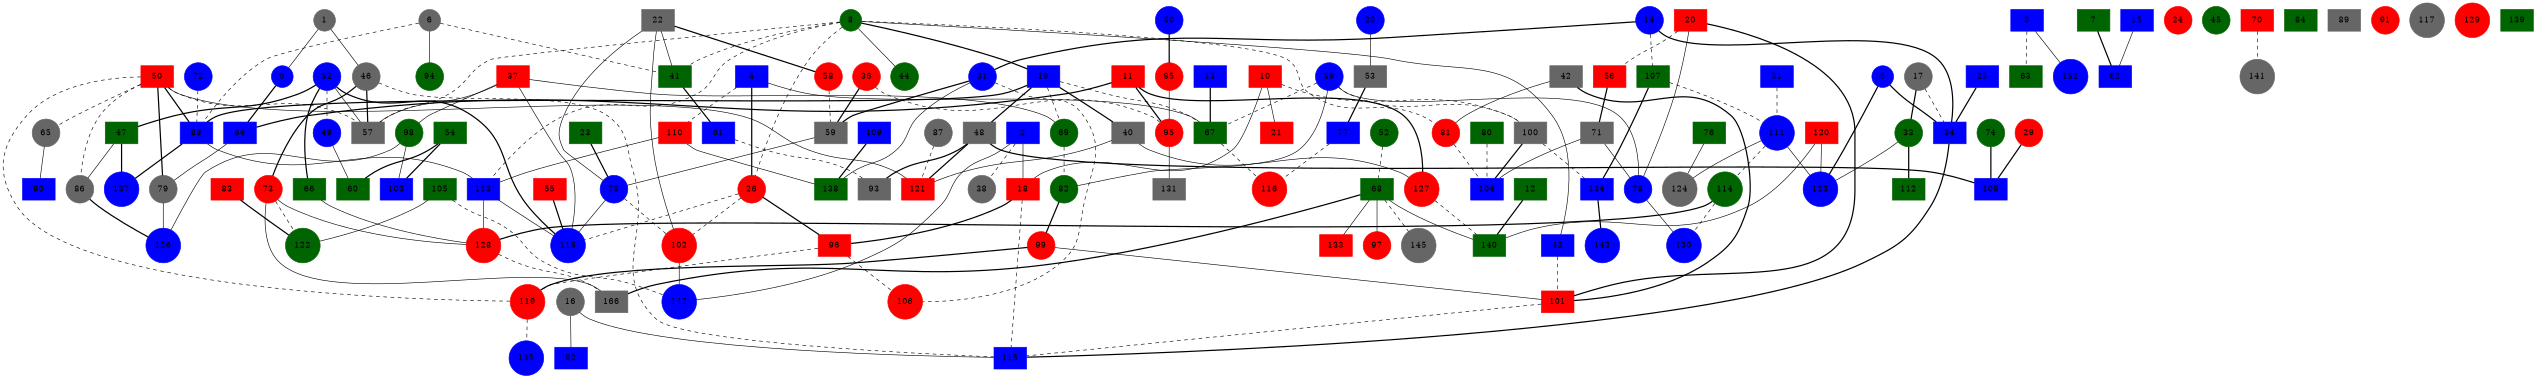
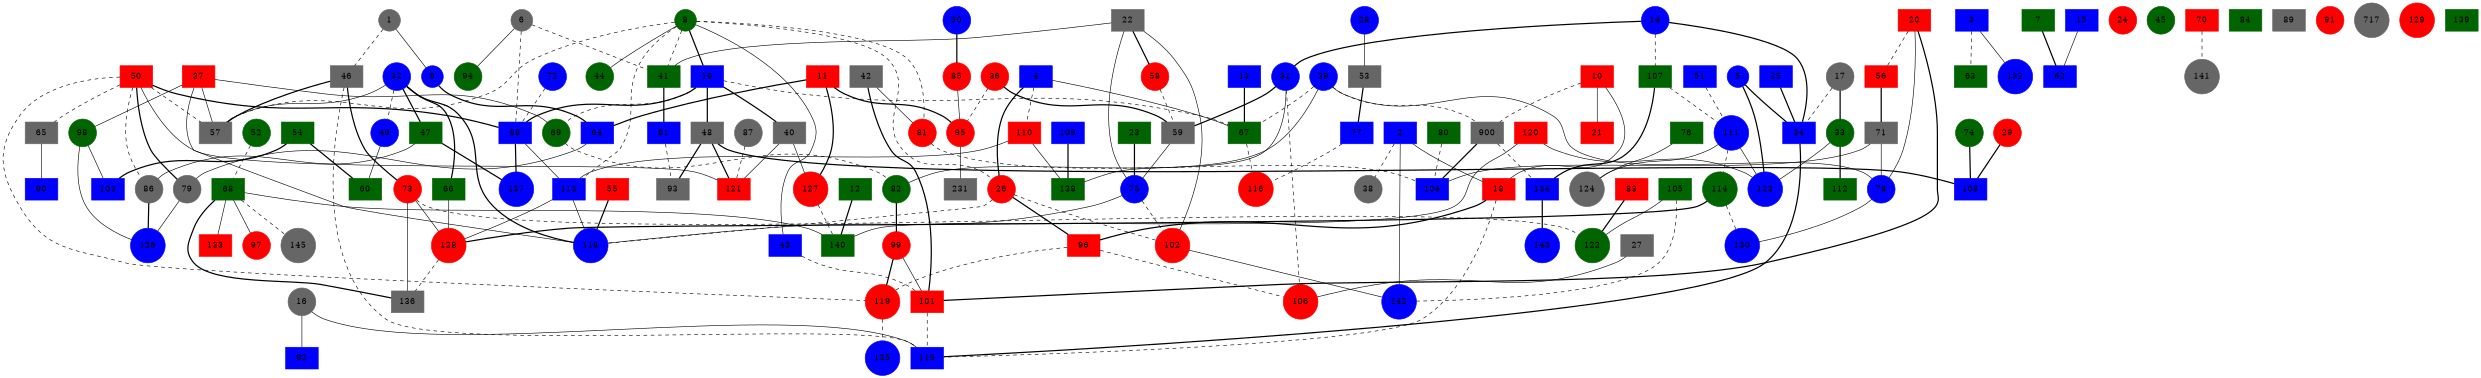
(2427, 20) -> (2372, 20)
(345, 47) -> (369, 47)
(366, 77) -> (347, 77)
(46, 133) -> (42, 133)
(1530, 133) -> (1487, 133)
(1169, 189) -> (960, 189)
none -> (1637, 246)
(612, 302) -> (408, 302)
